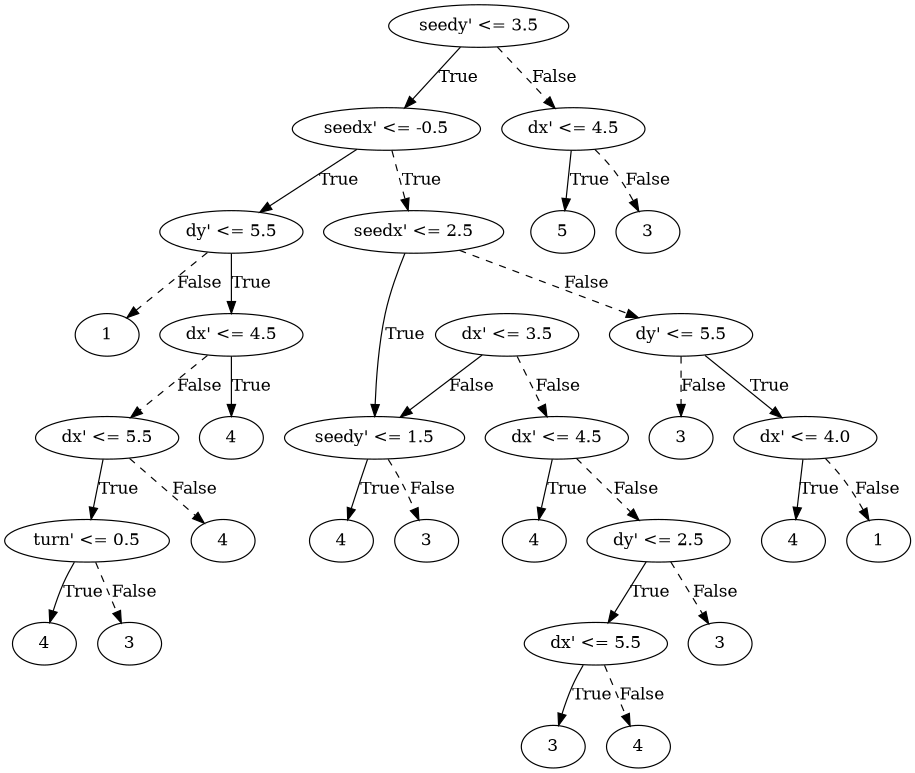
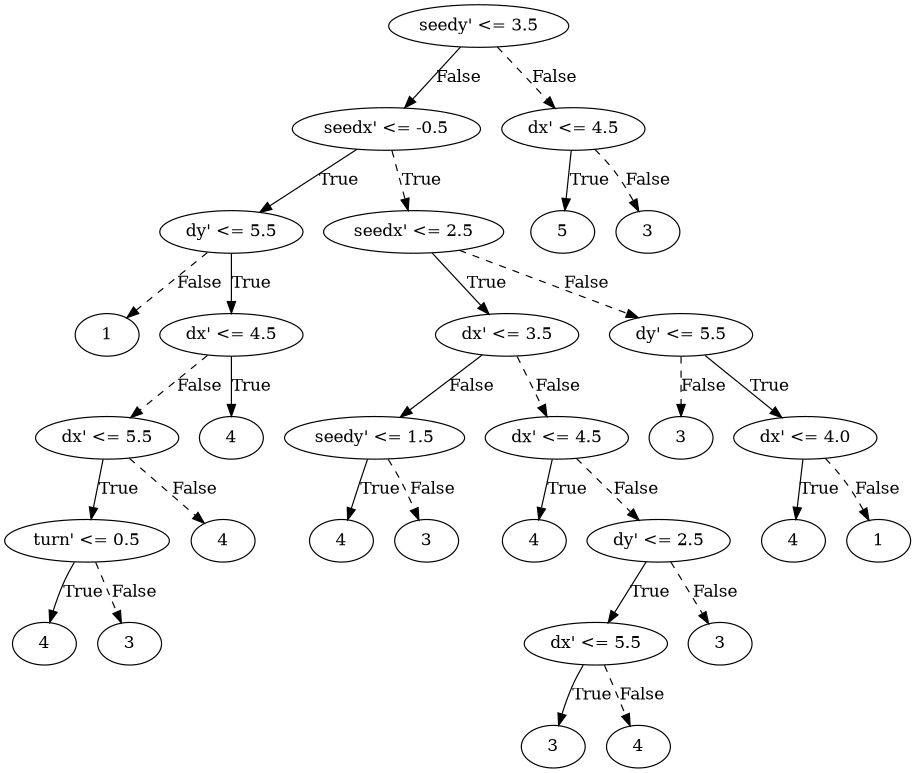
(459, 78) -> (459, 78)
(383, 327) -> (456, 279)
